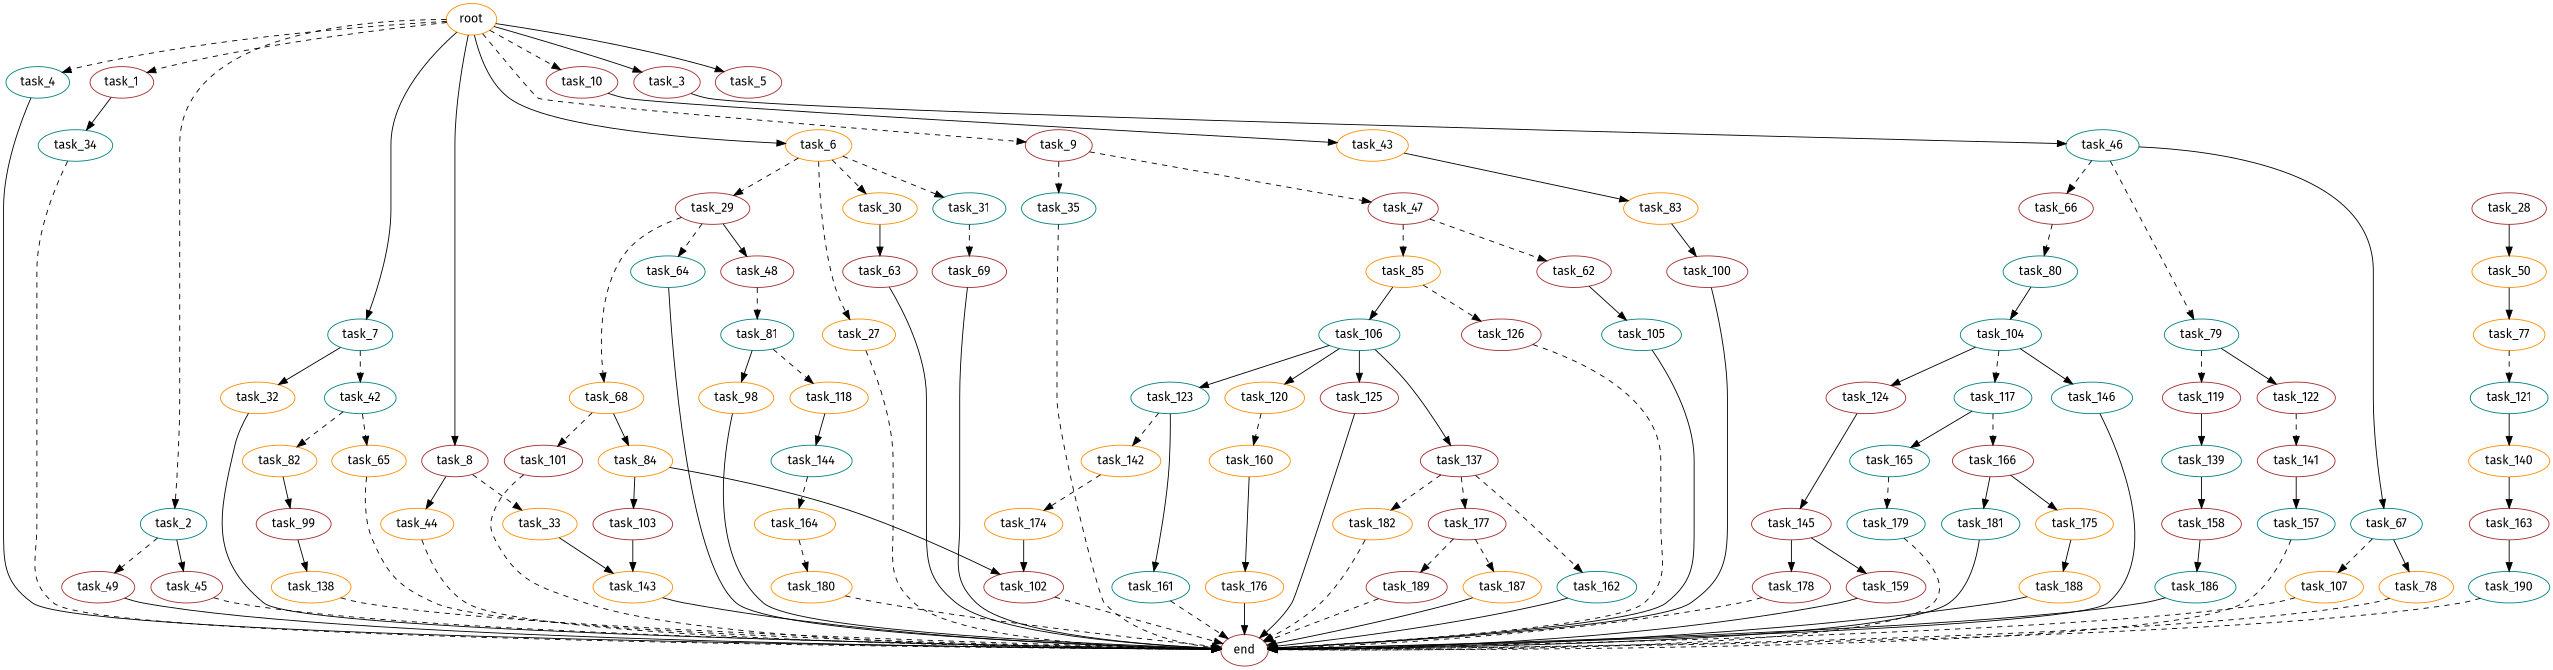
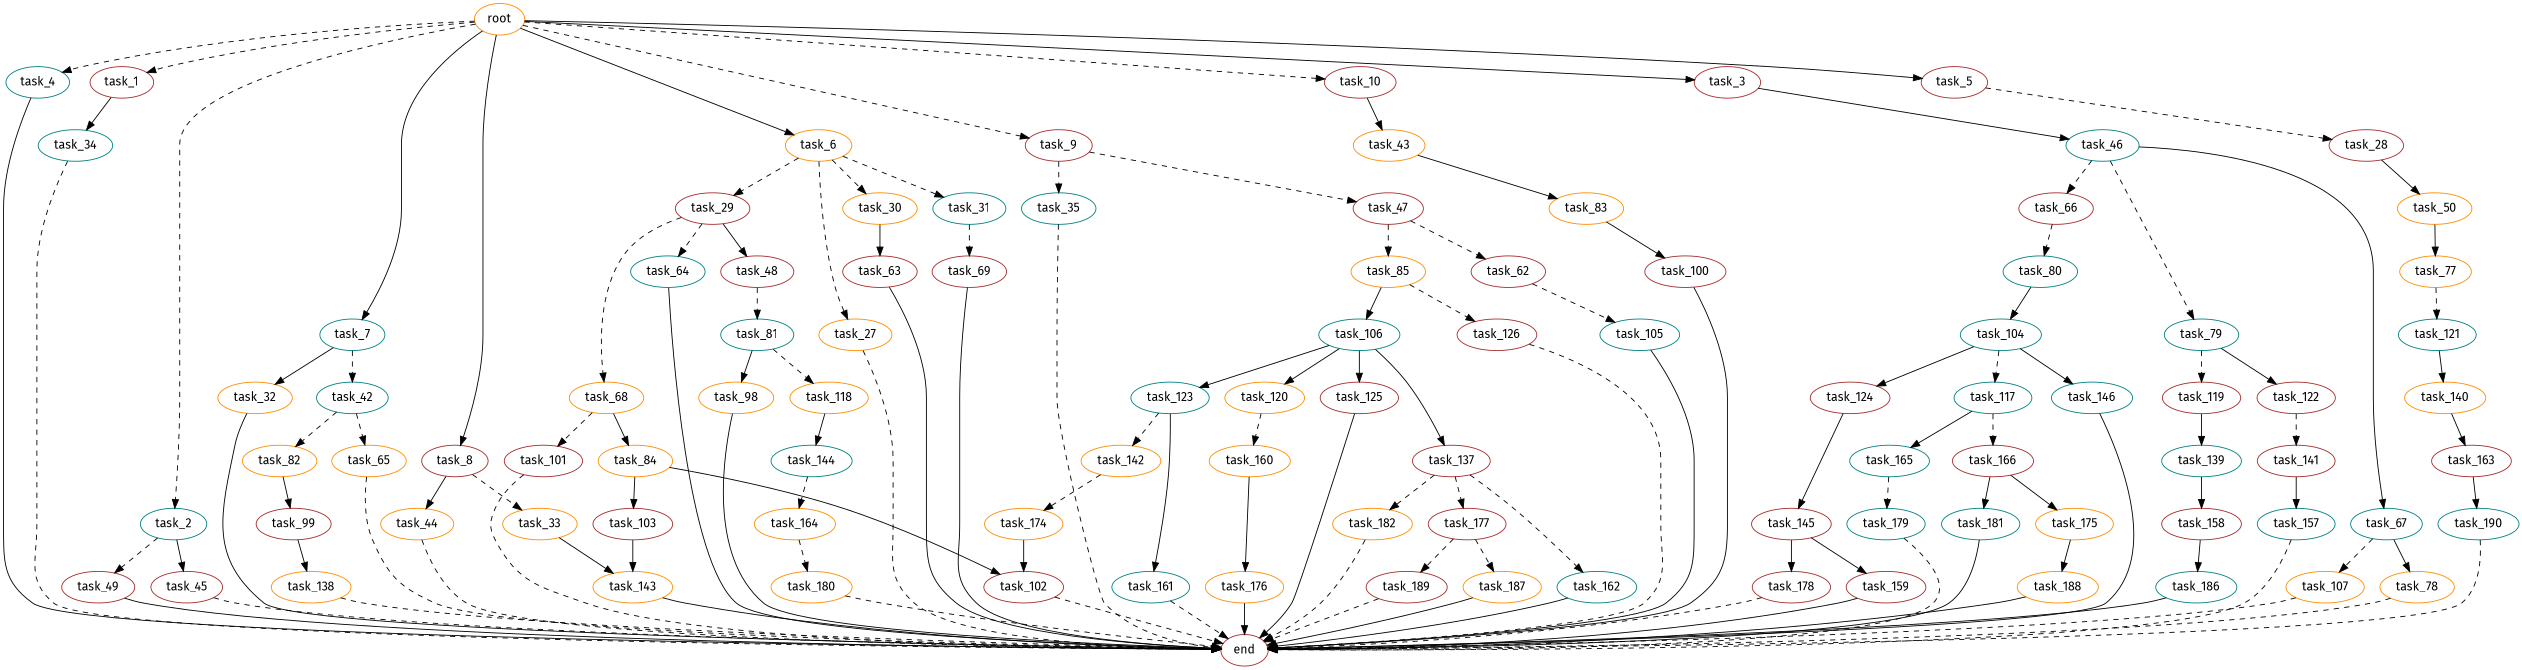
none -> (2154, 113)
(1604, 300) -> (1570, 301)
